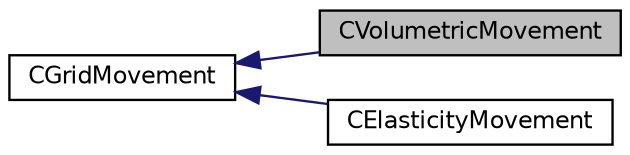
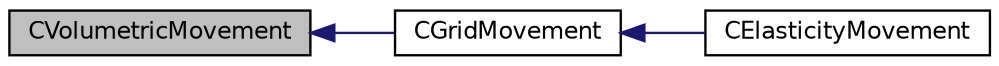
(290, 56) -> (364, 33)
